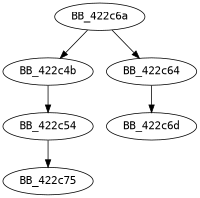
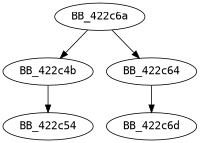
(48, 181) -> none
